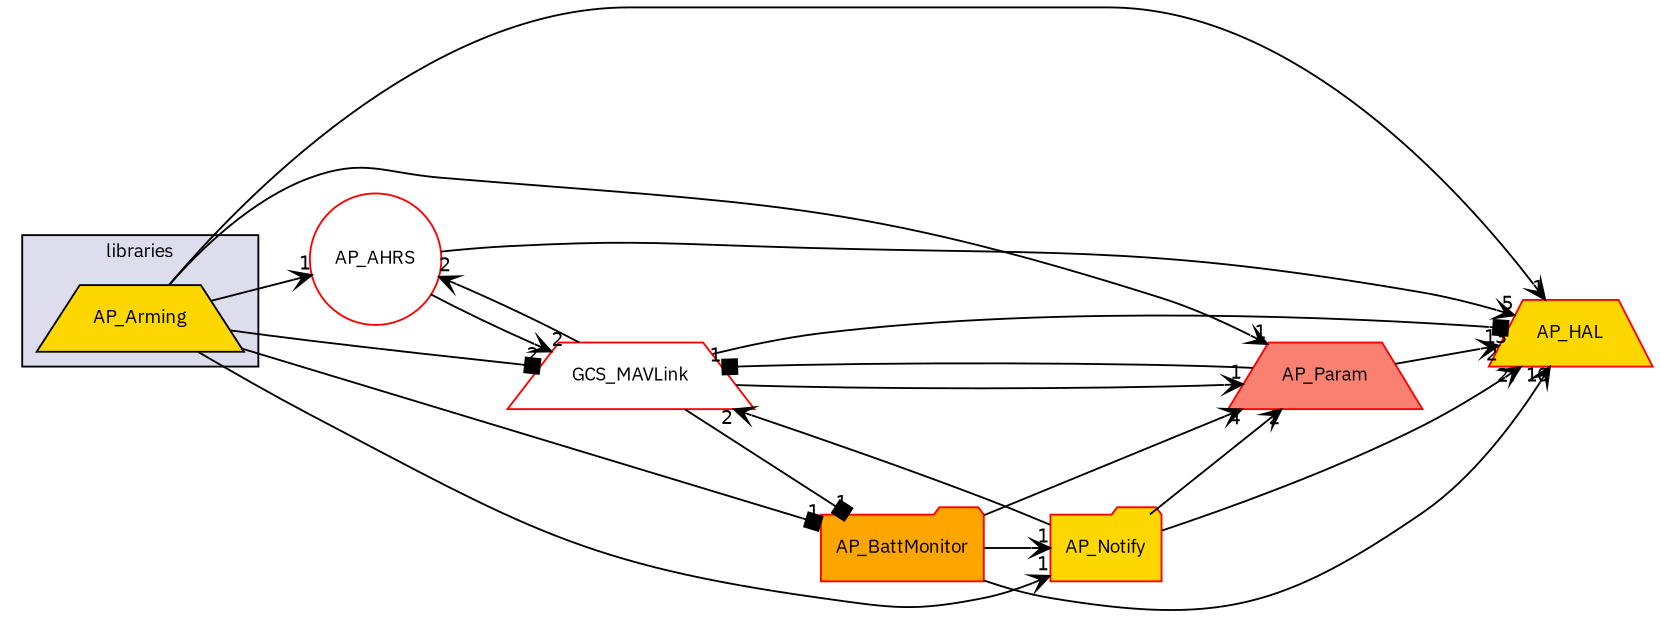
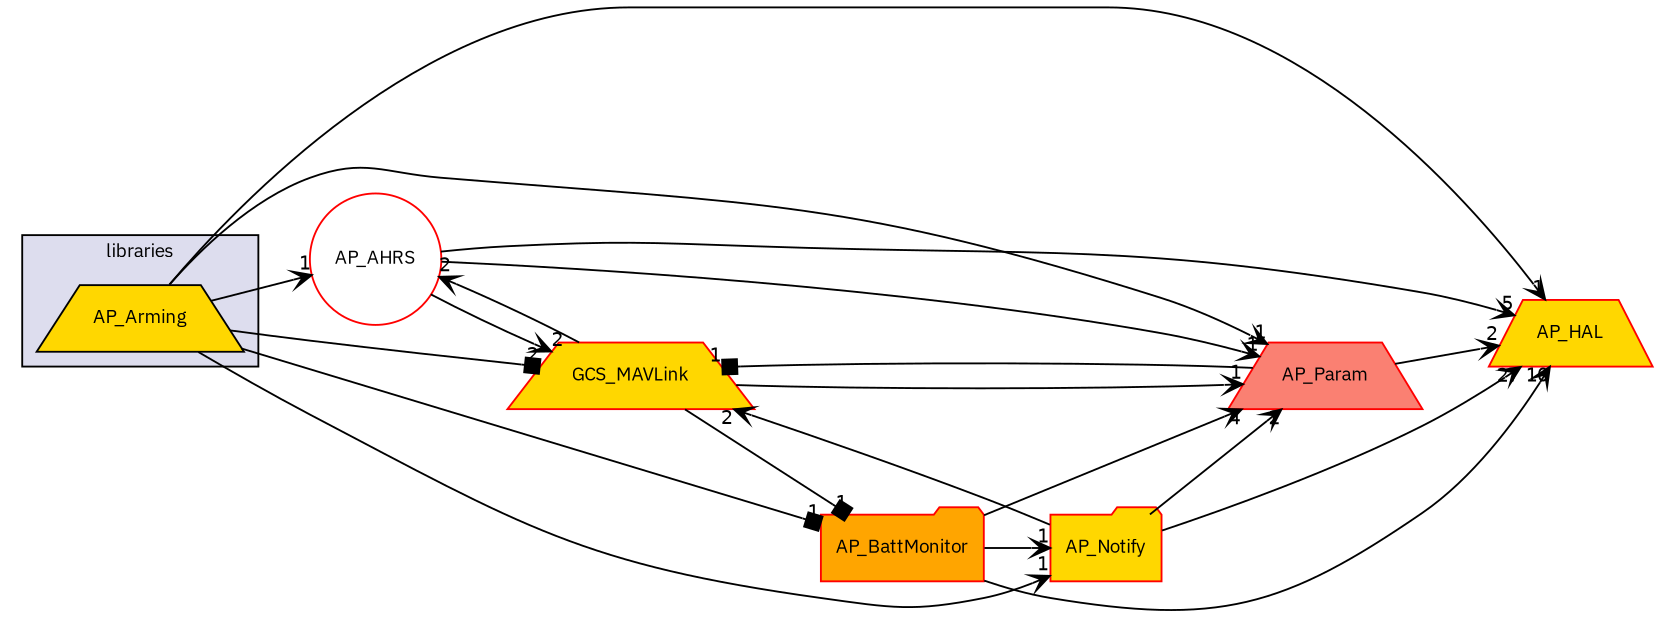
none -> (843, 291)
(1100, 316) -> none
(631, 376) -> (631, 376)
